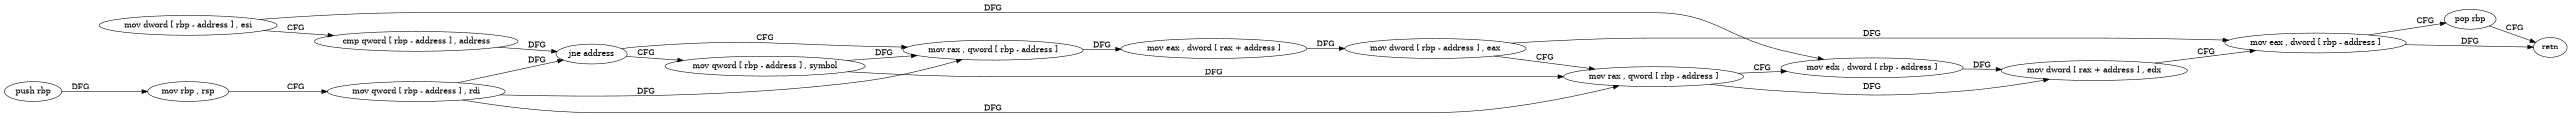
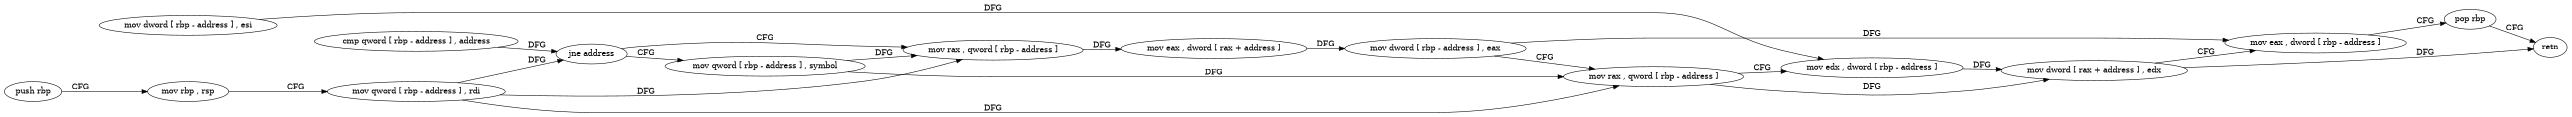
(296, 33) -> none
(2466, 46) -> (2356, 61)
(81, 87) -> (81, 87)
